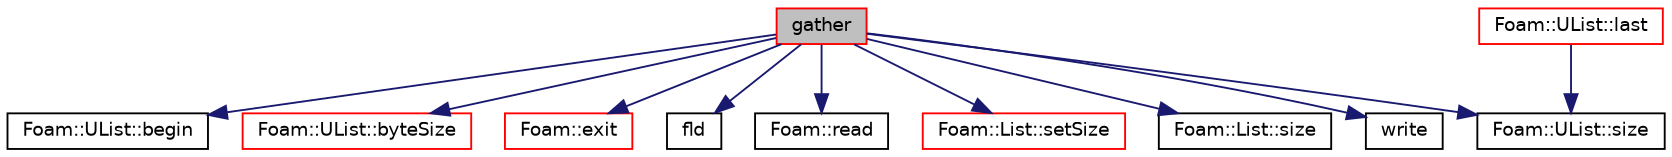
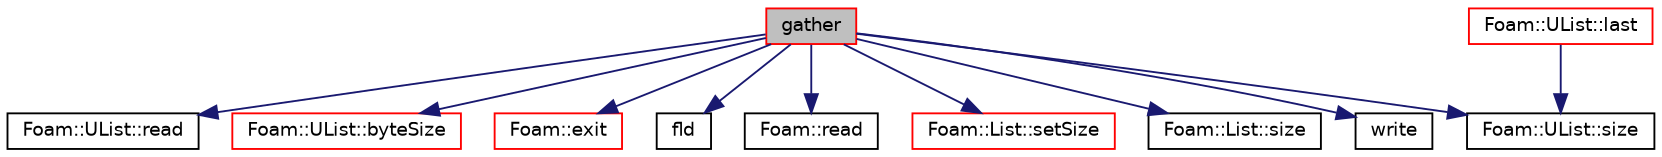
(108, 131) -> (103, 131)
